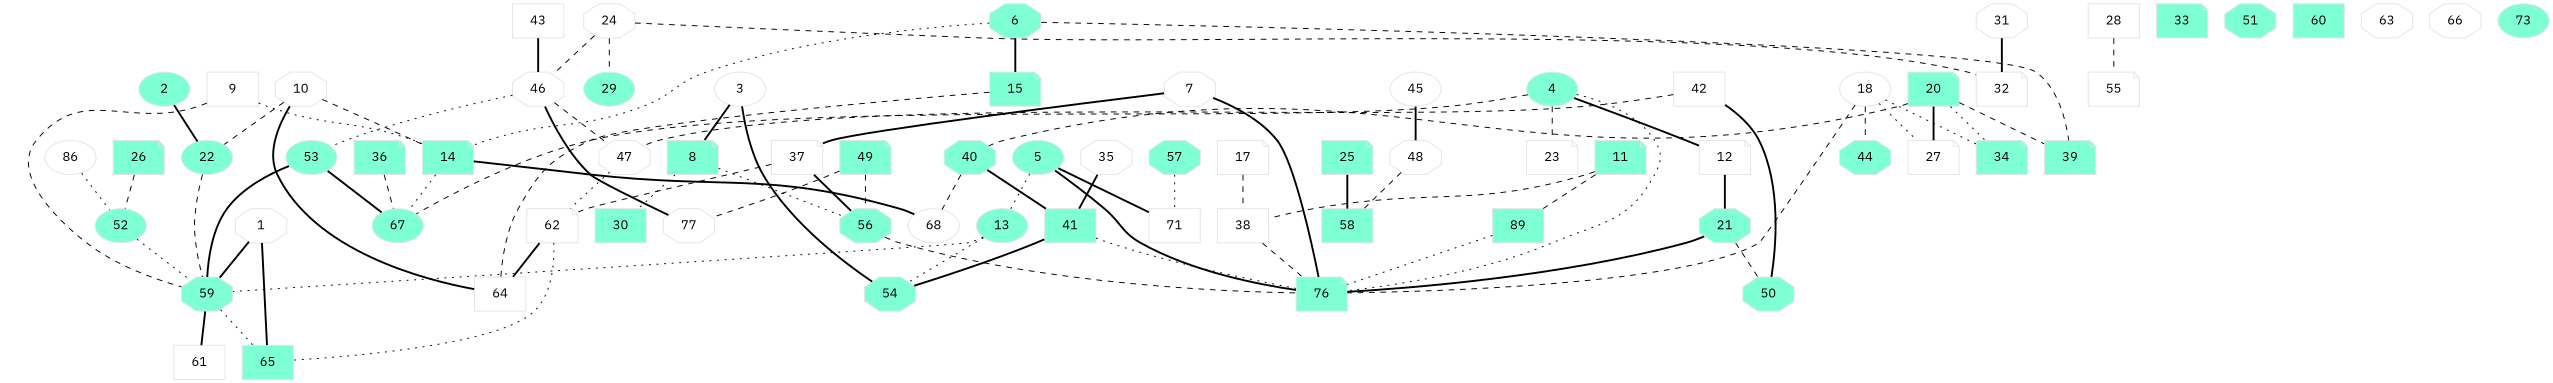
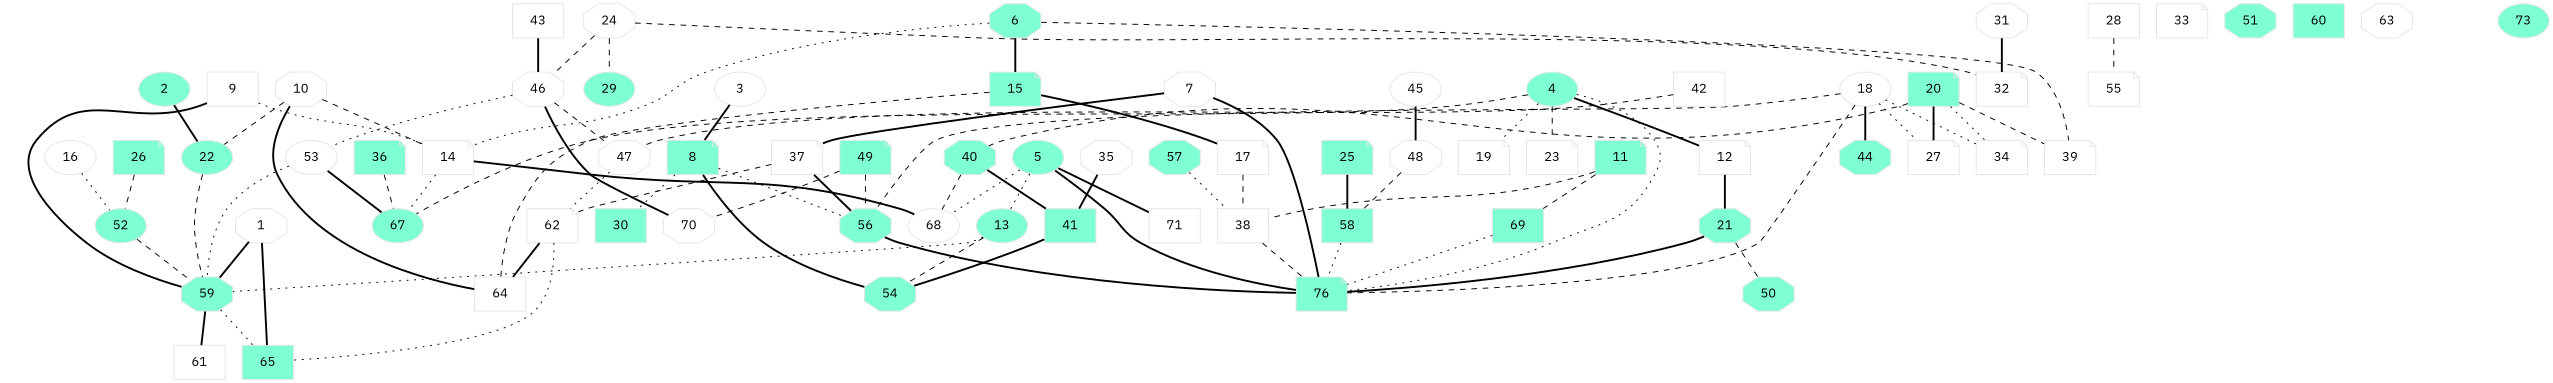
(2182, 21) -> (2182, 21)
(2455, 21) -> none
none -> (1342, 111)
none -> (1152, 122)
(1865, 123) -> (1865, 123)
(70, 157) -> (70, 157)
(311, 157) -> (311, 157)
(448, 157) -> (448, 157)
none -> (1484, 157)
(2002, 157) -> (2002, 157)
(2070, 157) -> (2070, 157)
(29, 163) -> (29, 163)
(1772, 183) -> none
none -> (986, 192)
(1175, 192) -> (1208, 191)
(228, 207) -> (228, 207)
(787, 208) -> (772, 248)
(689, 226) -> (689, 226)
(1518, 226) -> (1518, 226)
(1150, 255) -> (1334, 260)
(164, 260) -> (164, 260)
(944, 261) -> (944, 261)
(1088, 279) -> (1088, 279)
